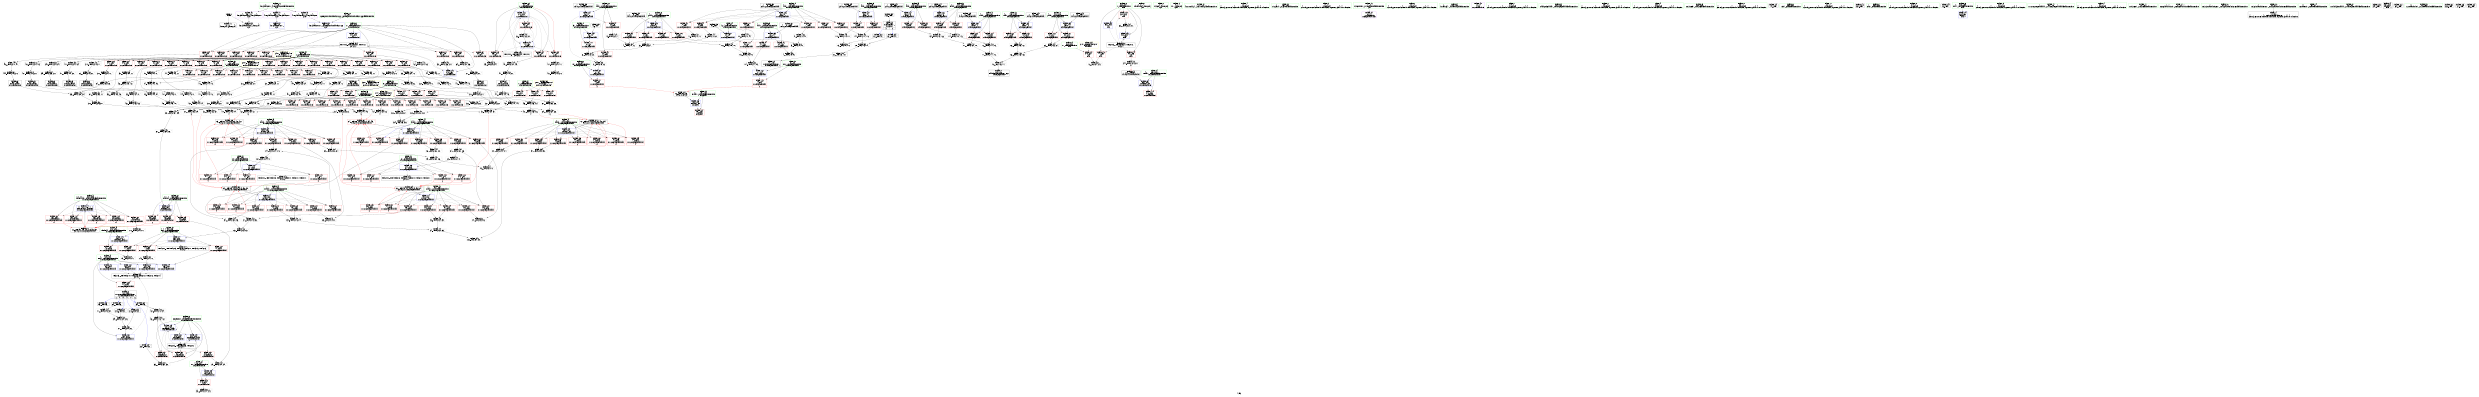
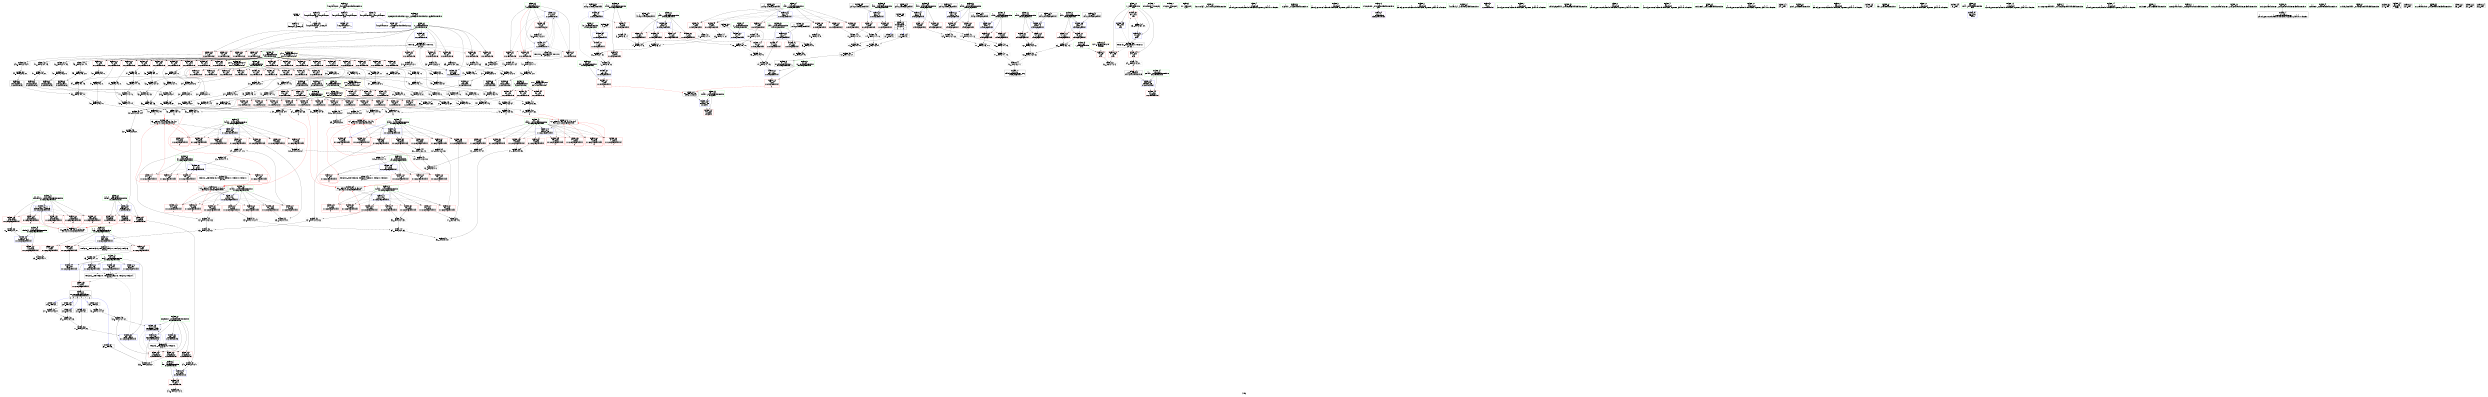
none -> (505, 83)
